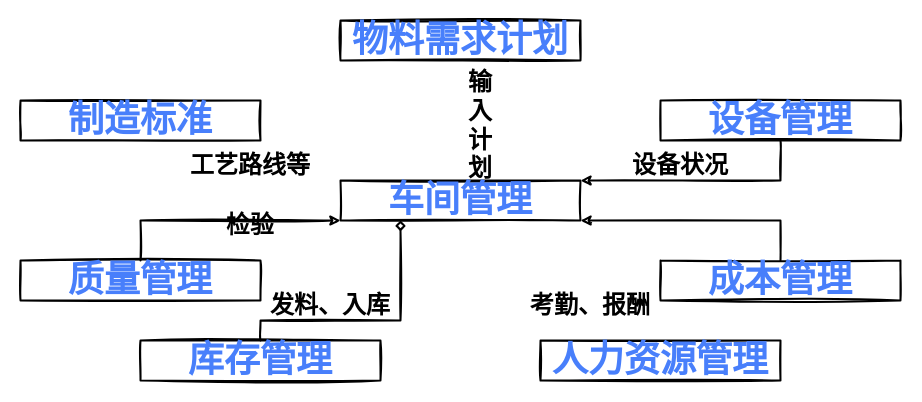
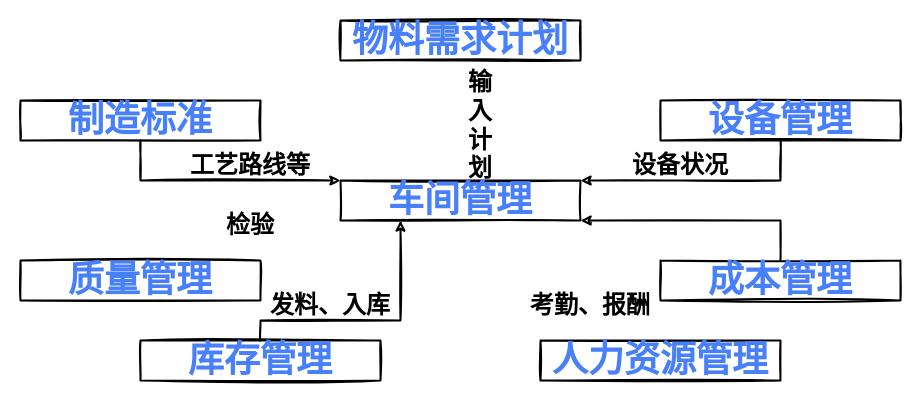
none -> (217, 181)
(218, 221) -> none
(401, 231) -> (401, 231)
